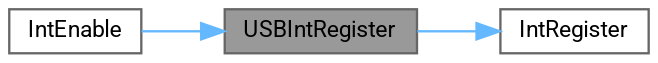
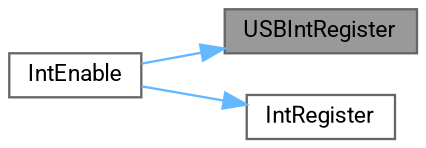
(447, 31) -> (182, 93)
